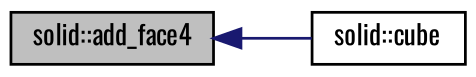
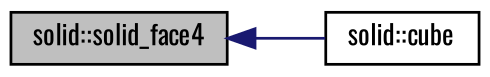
(112, 38) -> (119, 38)
